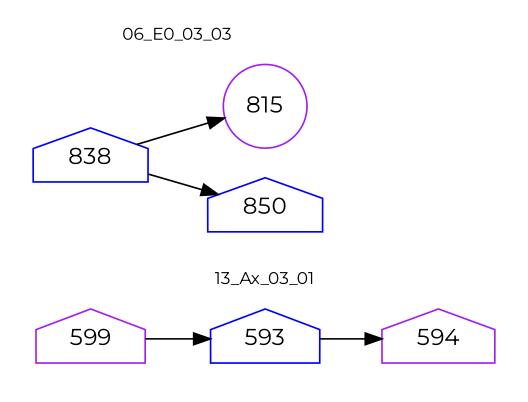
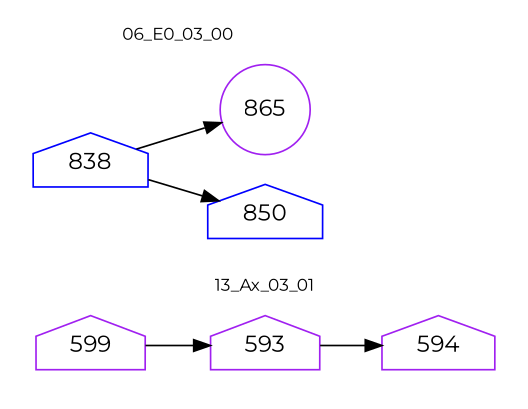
(178, 36) -> (178, 36)
(265, 106) -> (265, 110)
(265, 339) -> (265, 346)
